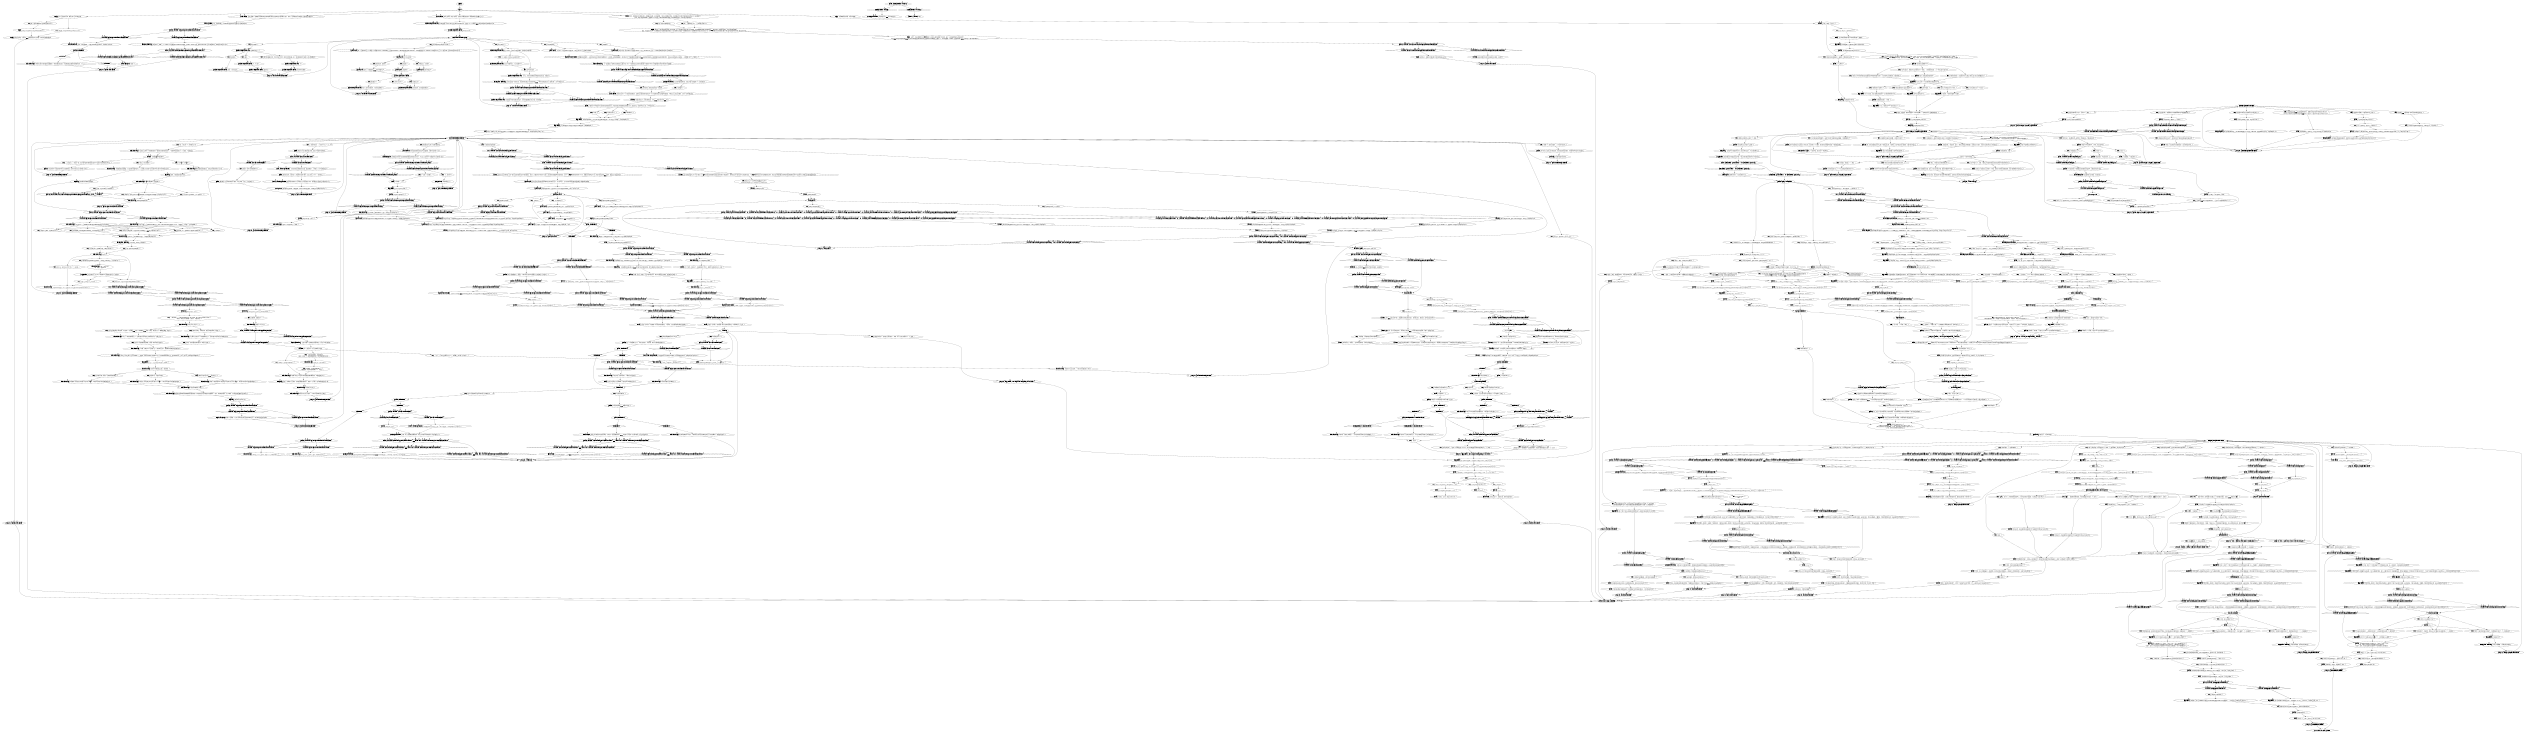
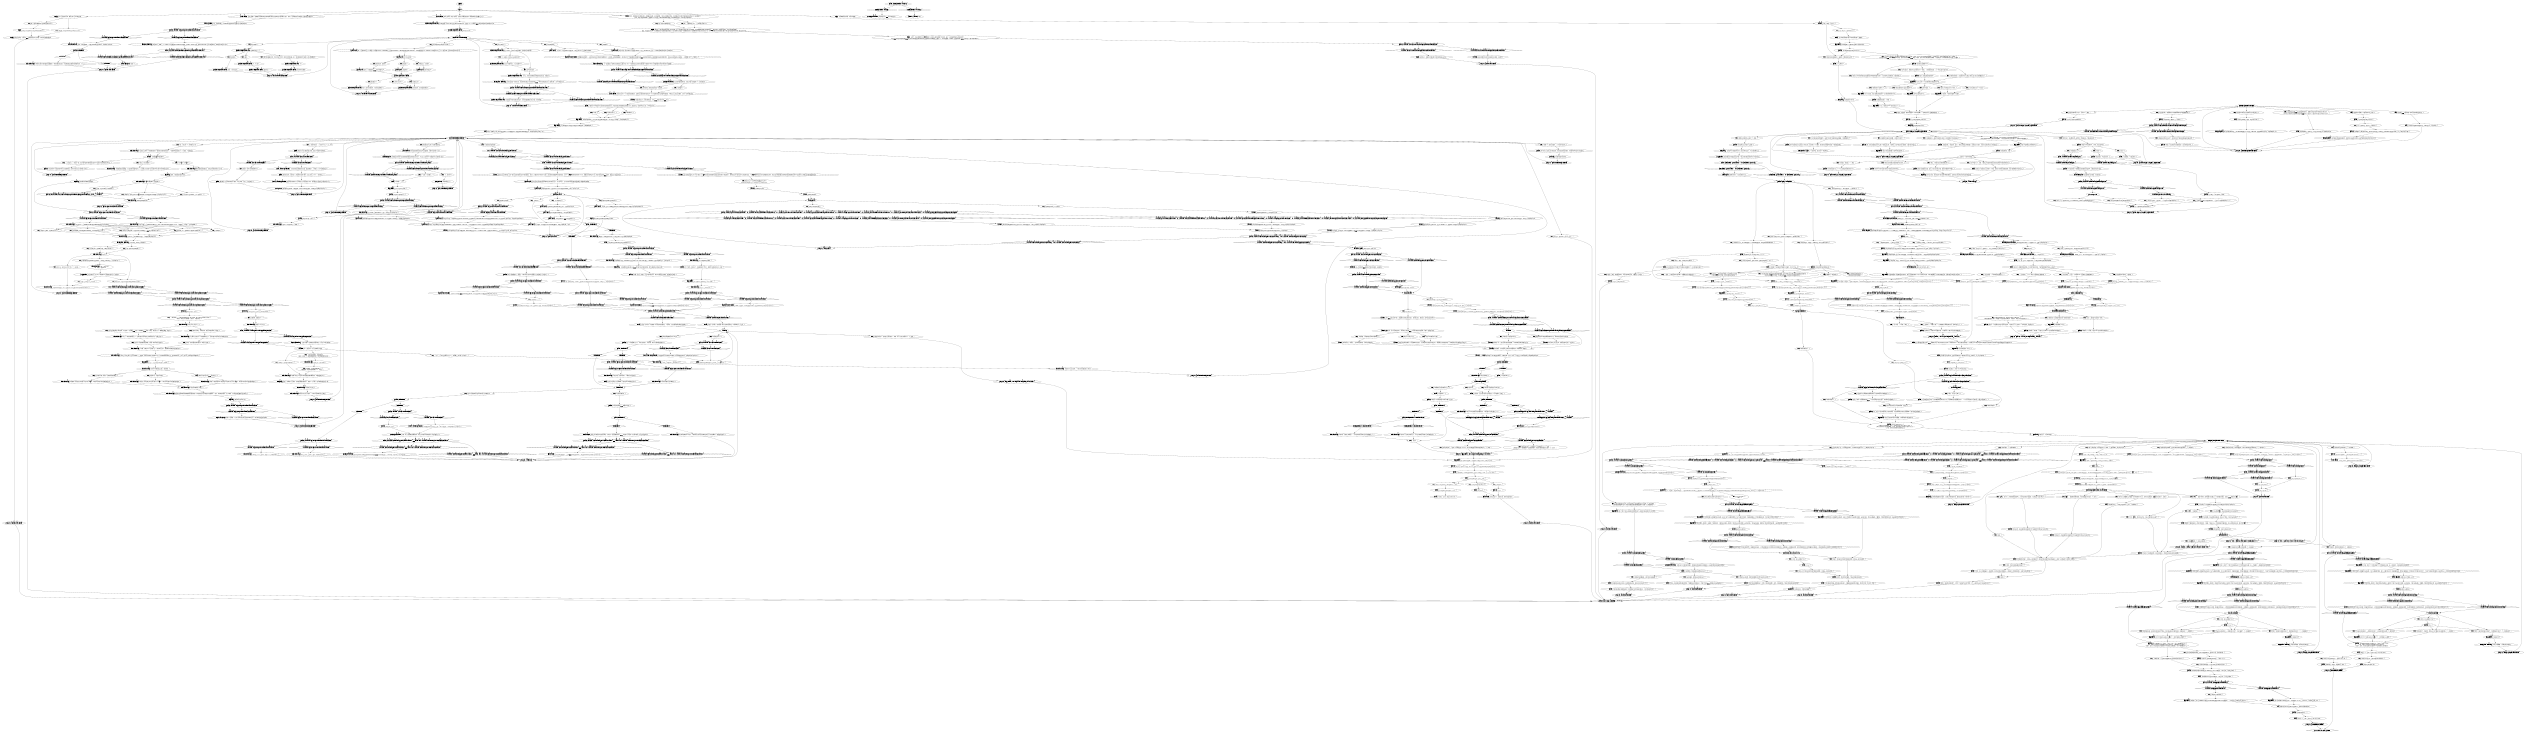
(460, 38) -> (460, 38)
none -> (2162, 200)
(1508, 331) -> (1508, 331)
(2097, 490) -> (2097, 490)
